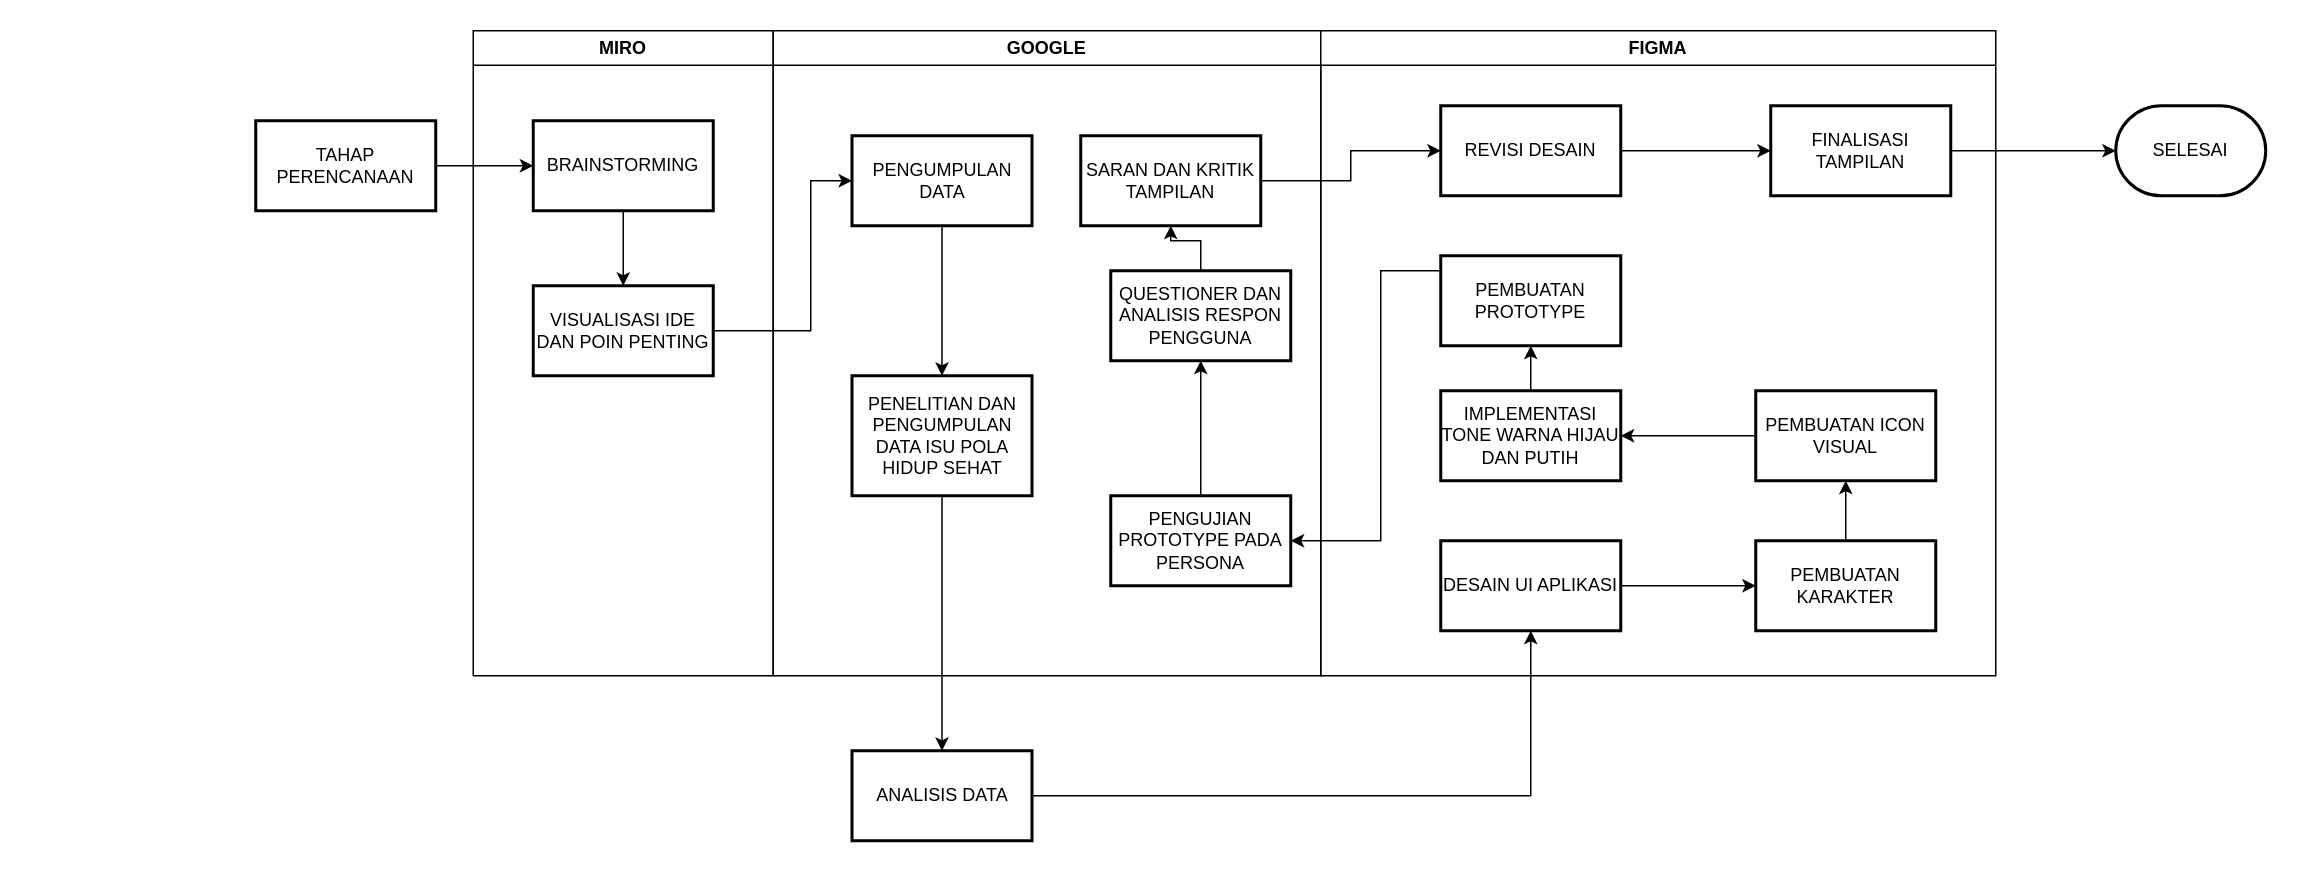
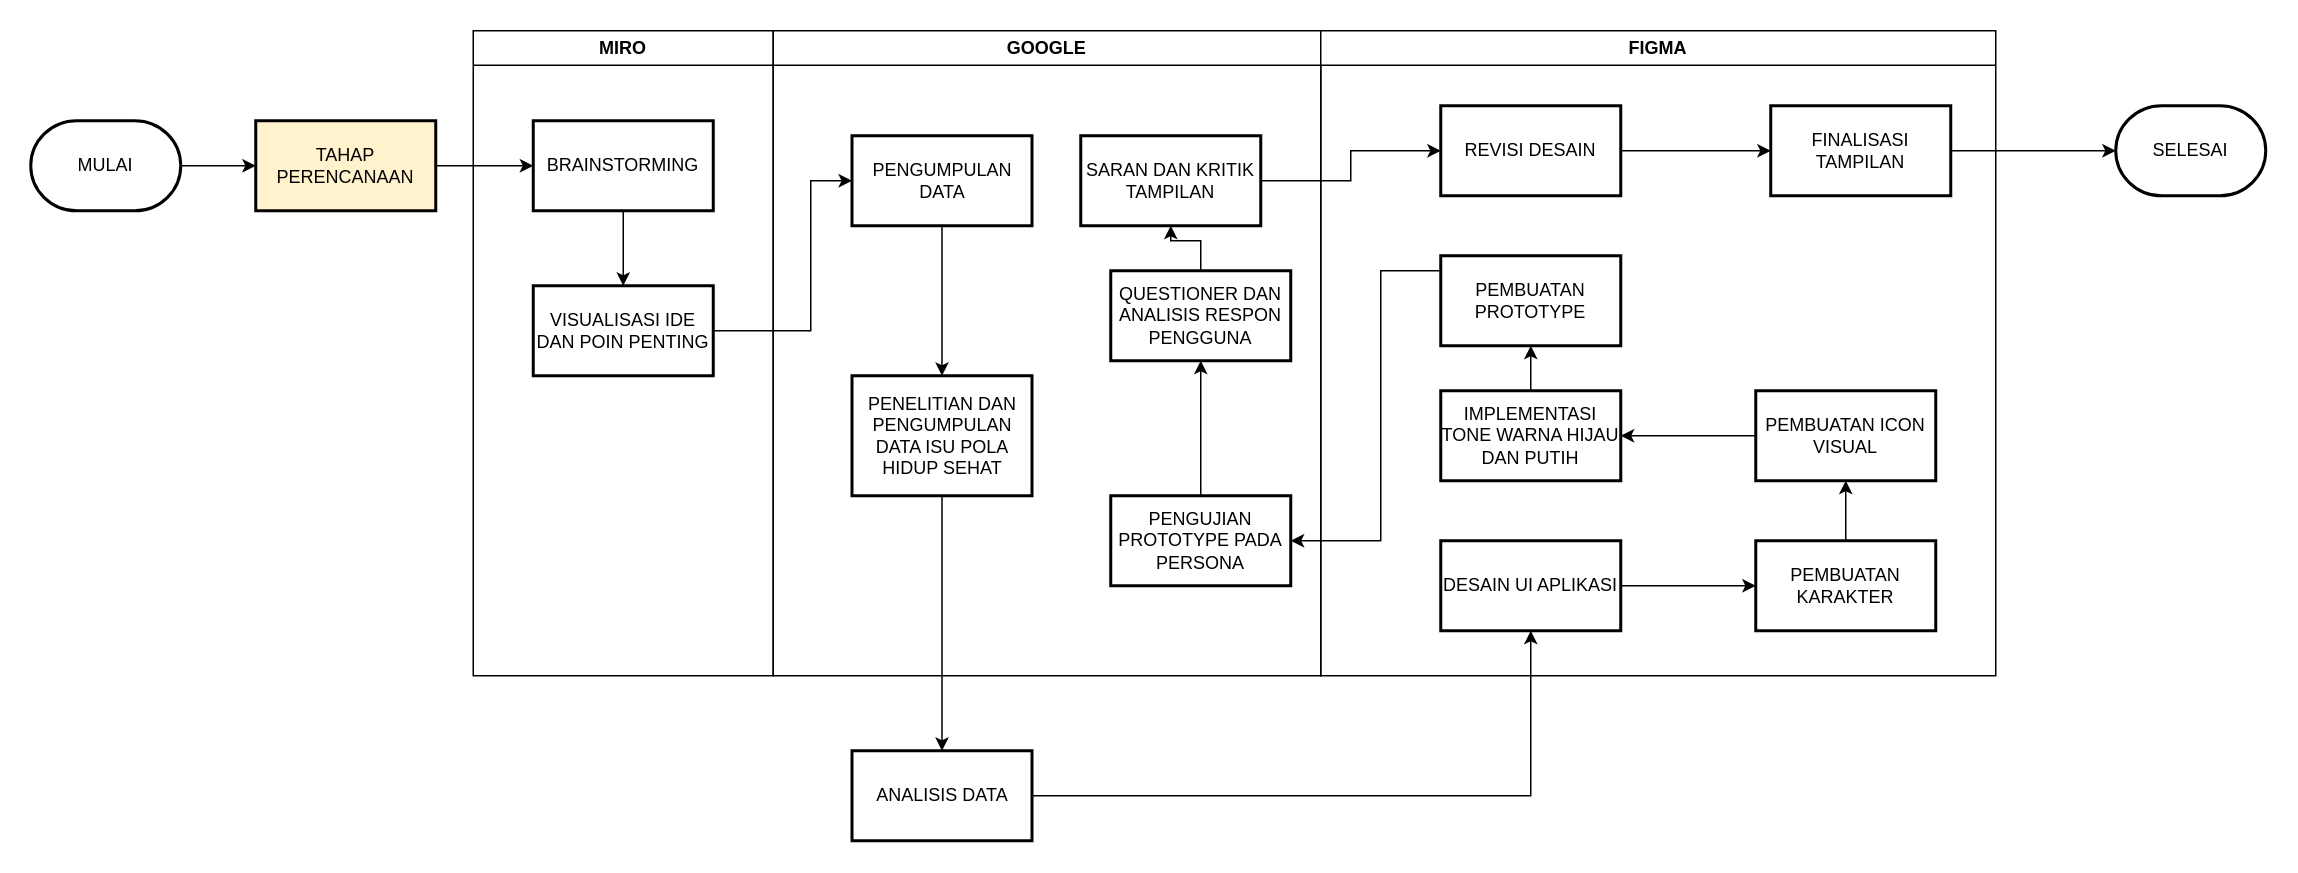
none -> (106, 166)
none -> (213, 166)
(346, 166) -> (346, 166)
